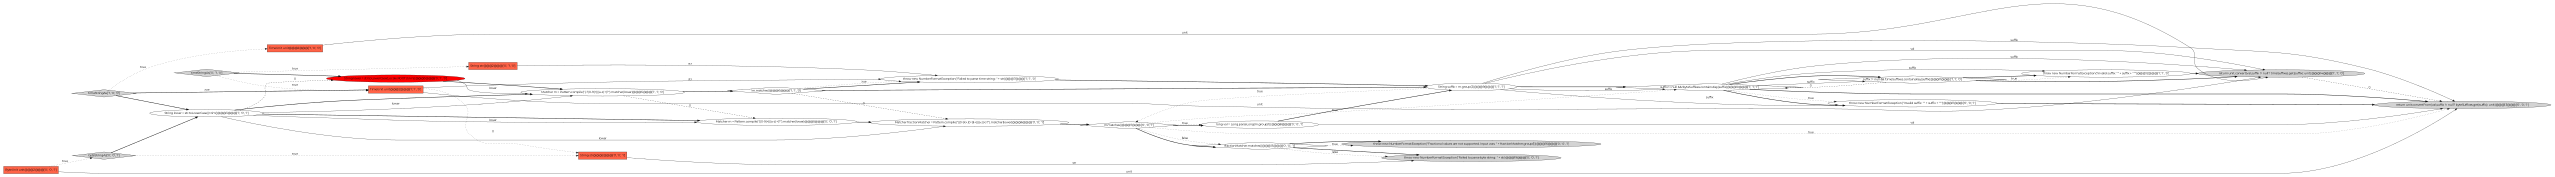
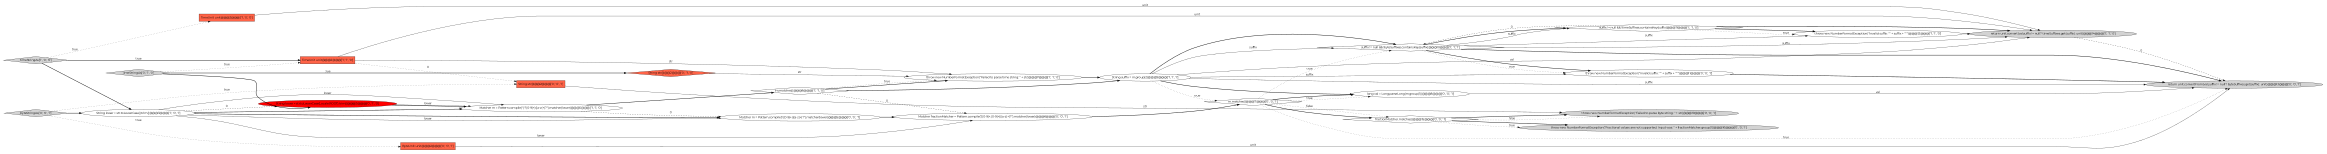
(493, 66) -> (671, 73)
(350, 69) -> (397, 73)
(1364, 105) -> (1255, 91)
(70, 162) -> (222, 142)
